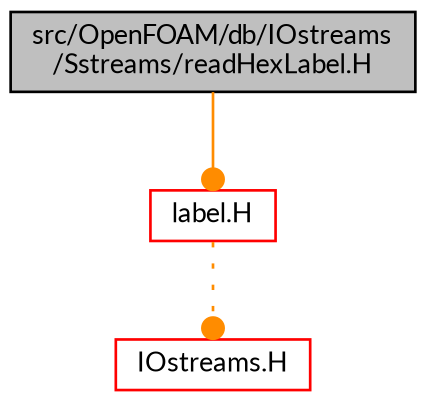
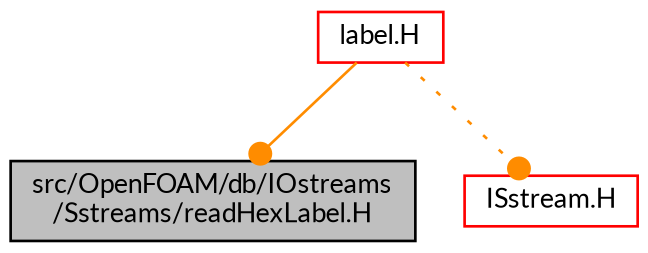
(213, 130) -> (313, 104)
(213, 365) -> (551, 201)
